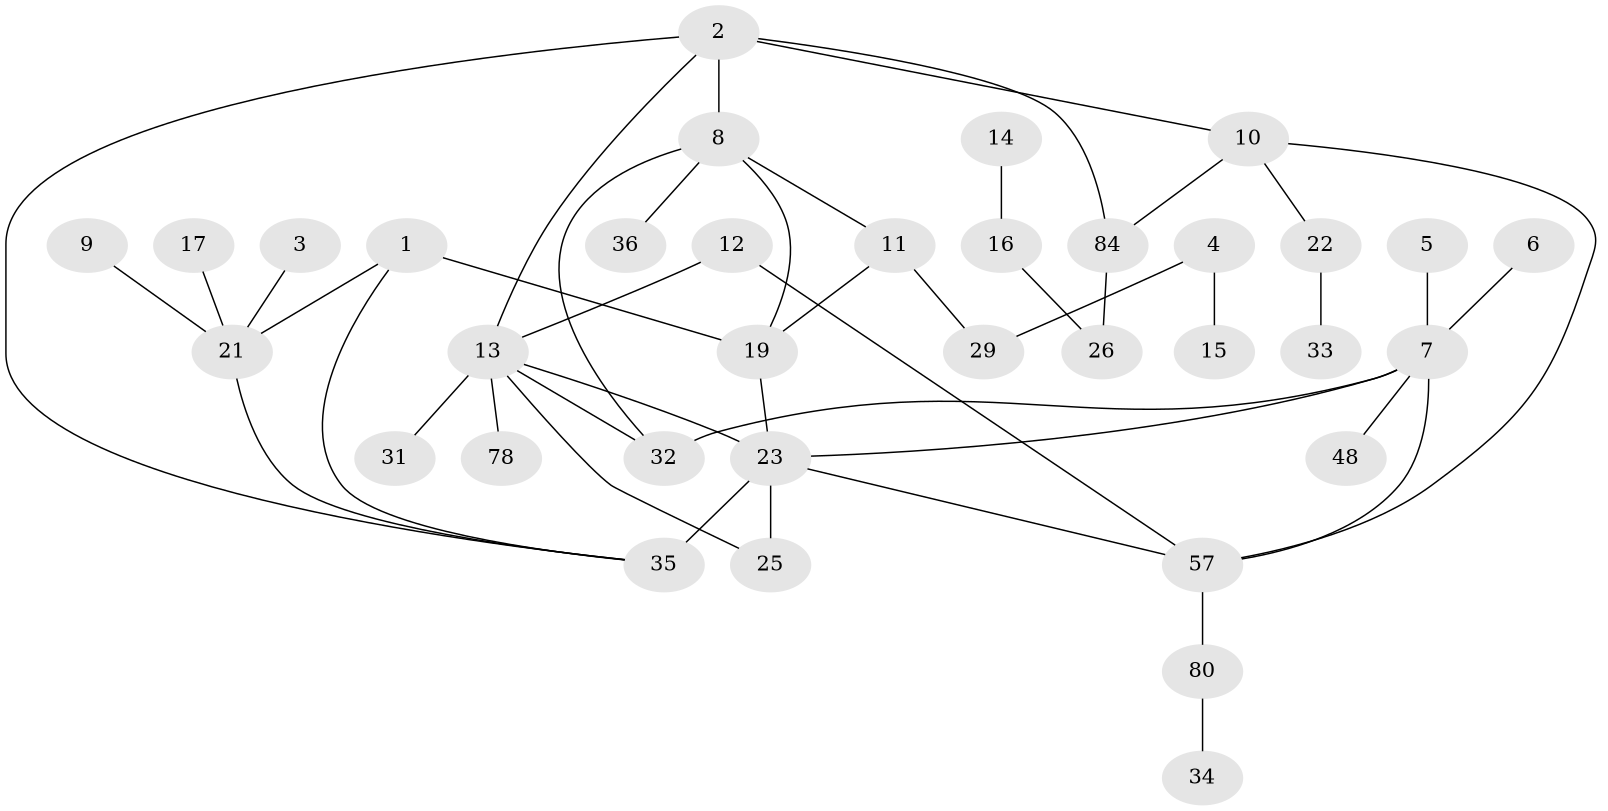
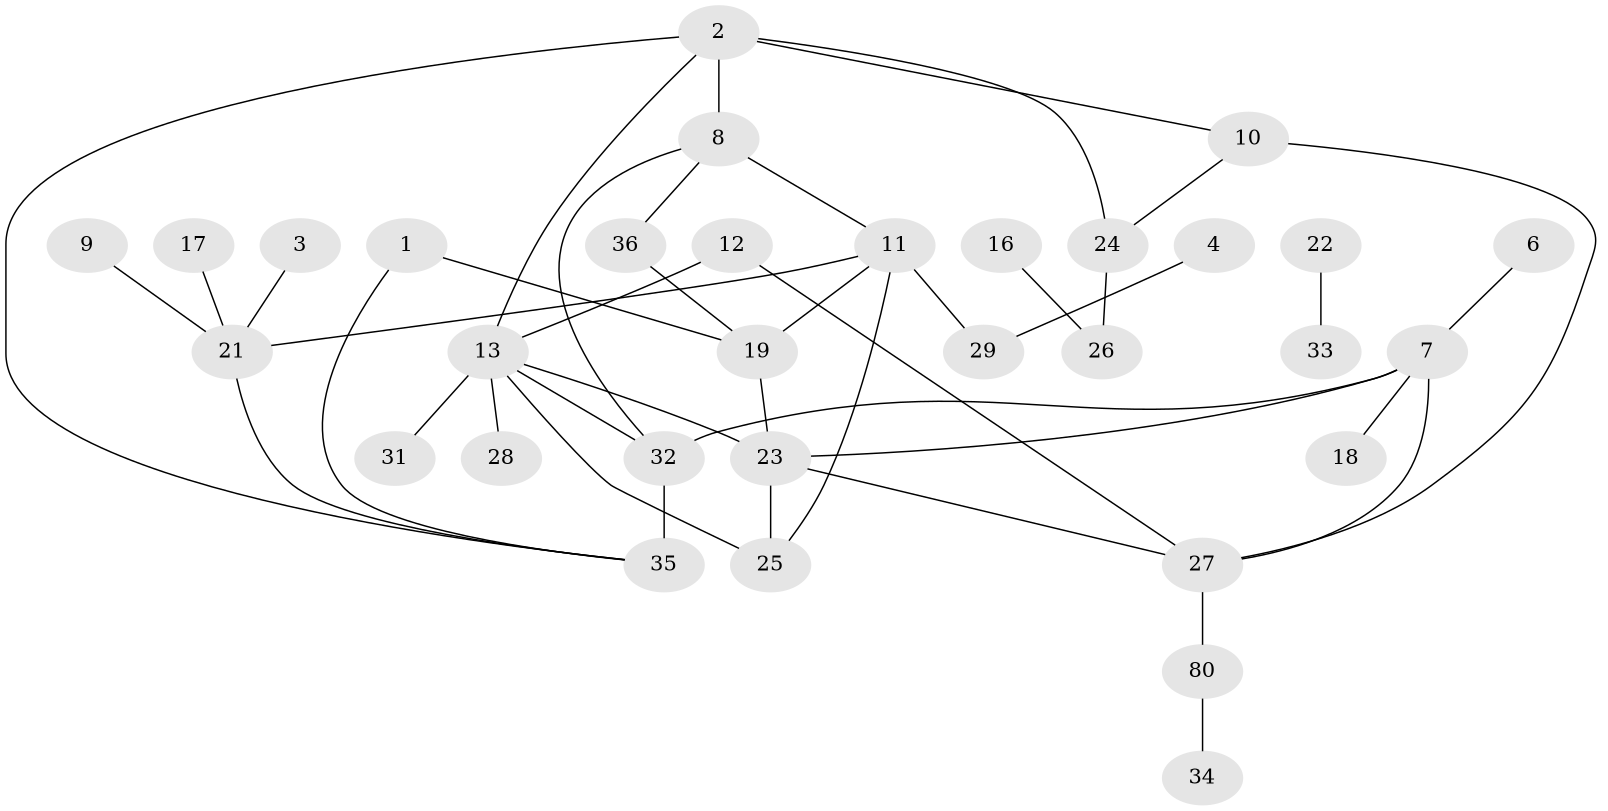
(1001, 139) -> none
(1285, 192) -> none
(790, 238) -> (691, 299)
(1108, 246) -> (1108, 246)
(1427, 246) -> none
(320, 299) -> (551, 308)
(1214, 352) -> none
none -> (851, 419)
(501, 459) -> (501, 459)
(1346, 459) -> (1346, 459)
(718, 512) -> (664, 501)
(1203, 565) -> (1203, 565)
